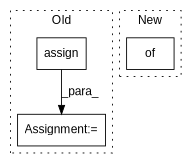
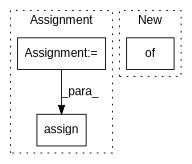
(62, 21) -> (62, 21)
(62, 87) -> (62, 87)
